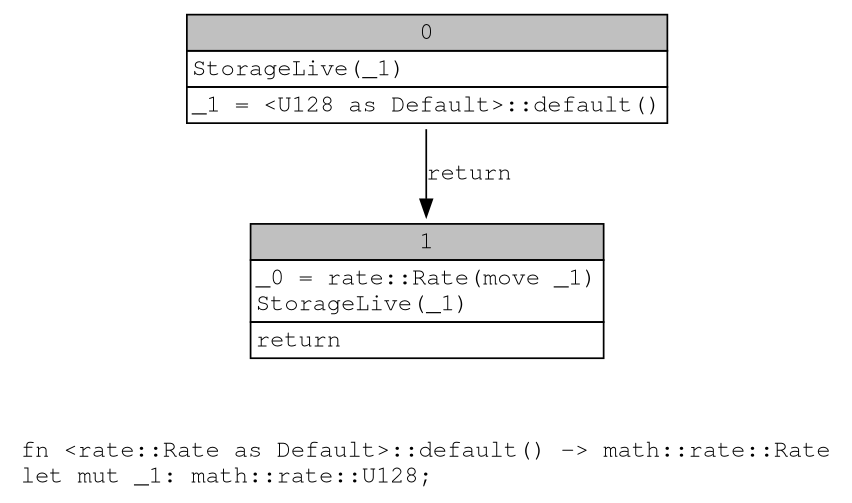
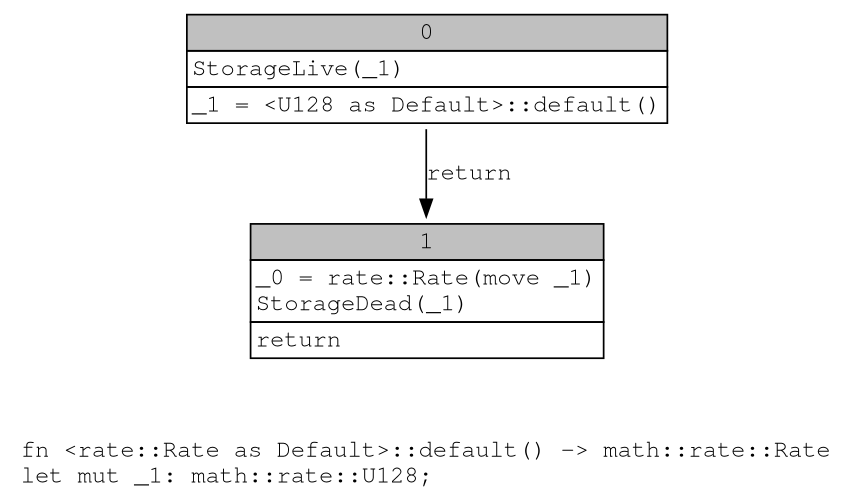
(363, 303) -> (363, 303)
